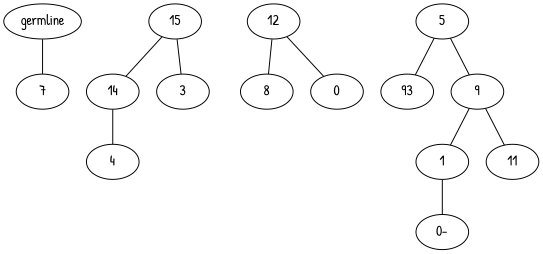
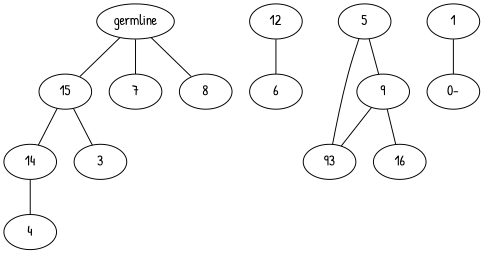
none -> (100, 57)
(270, 57) -> (171, 57)
(337, 92) -> (276, 92)
(460, 127) -> (356, 127)
(513, 162) -> (400, 162)
